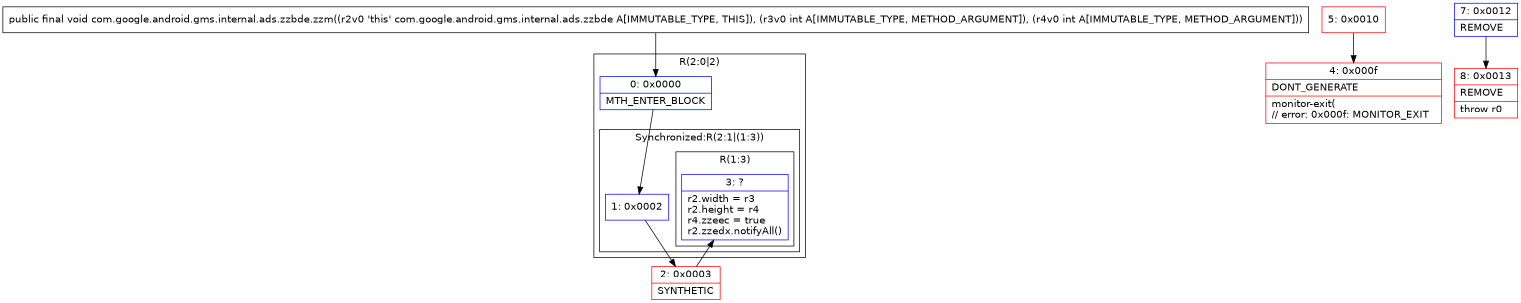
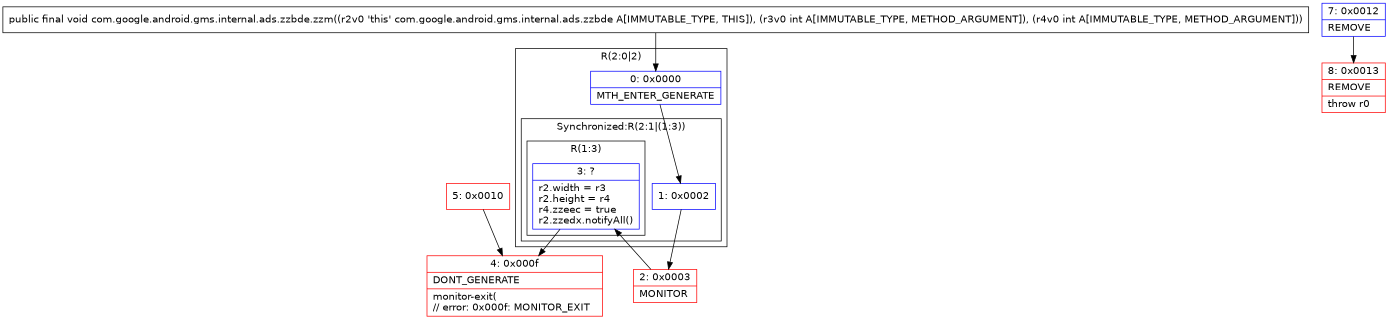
(656, 101) -> (656, 96)
none -> (552, 240)
(686, 291) -> (664, 294)
